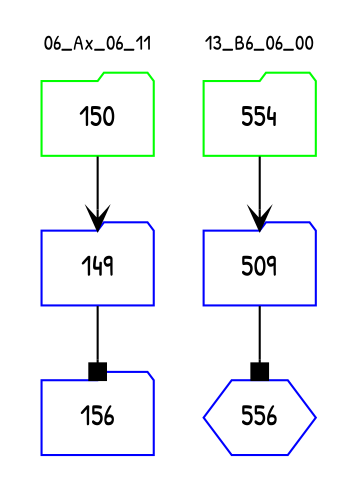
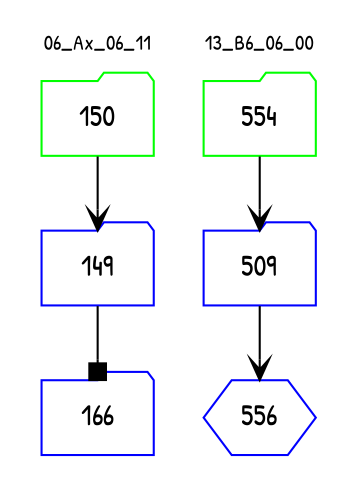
(260, 333) -> (260, 333)
(98, 418) -> (98, 418)
